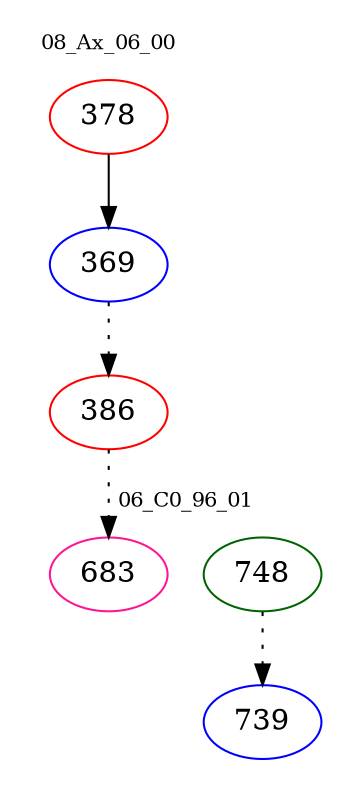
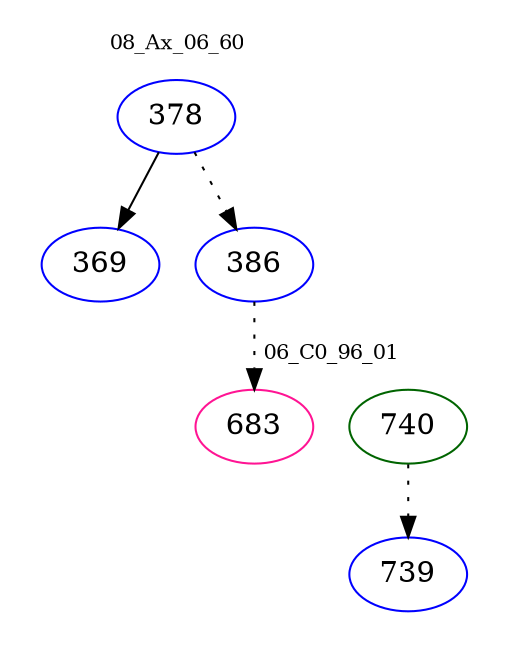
(109, 44) -> (177, 44)
(109, 117) -> (176, 117)
(109, 328) -> (210, 182)
(109, 412) -> (254, 265)
(263, 574) -> (408, 427)
